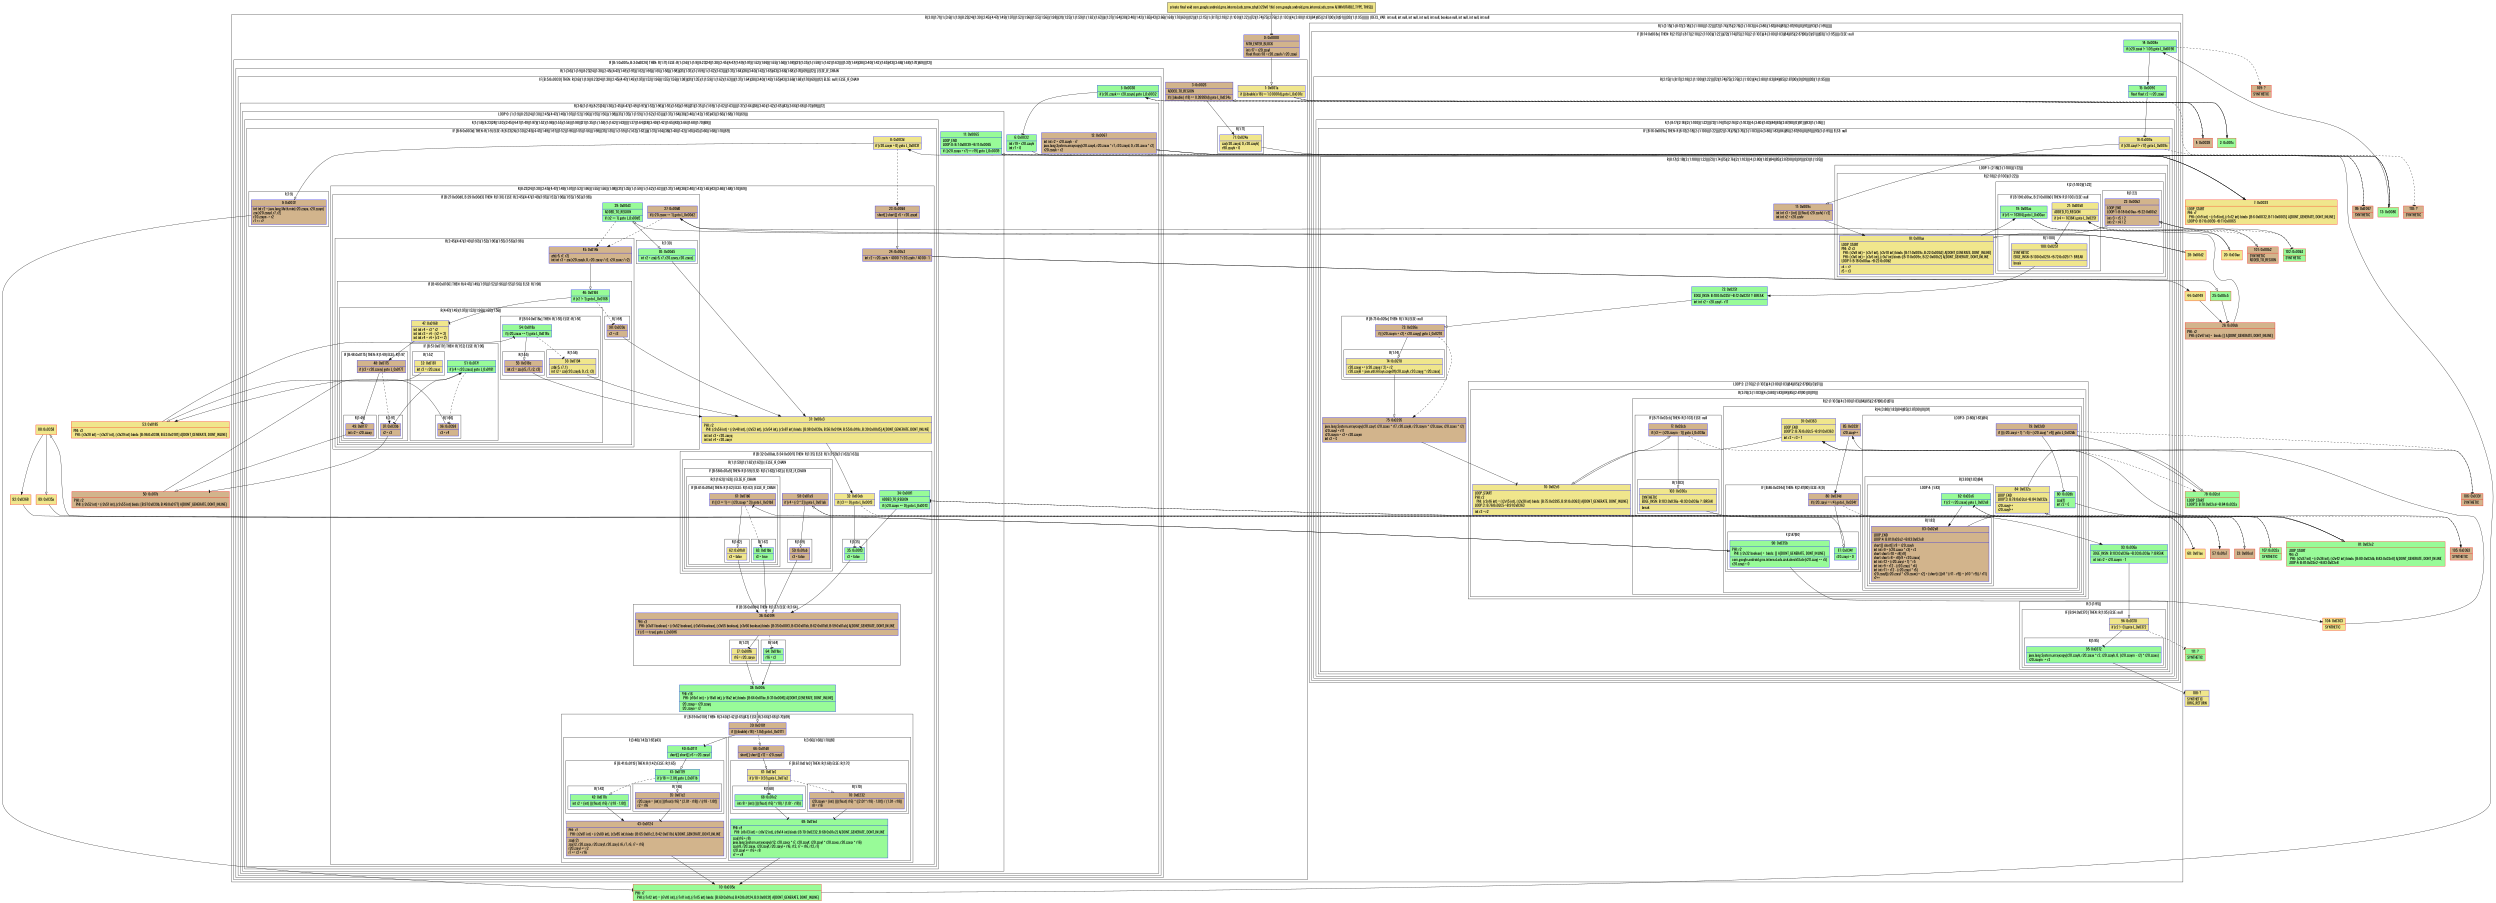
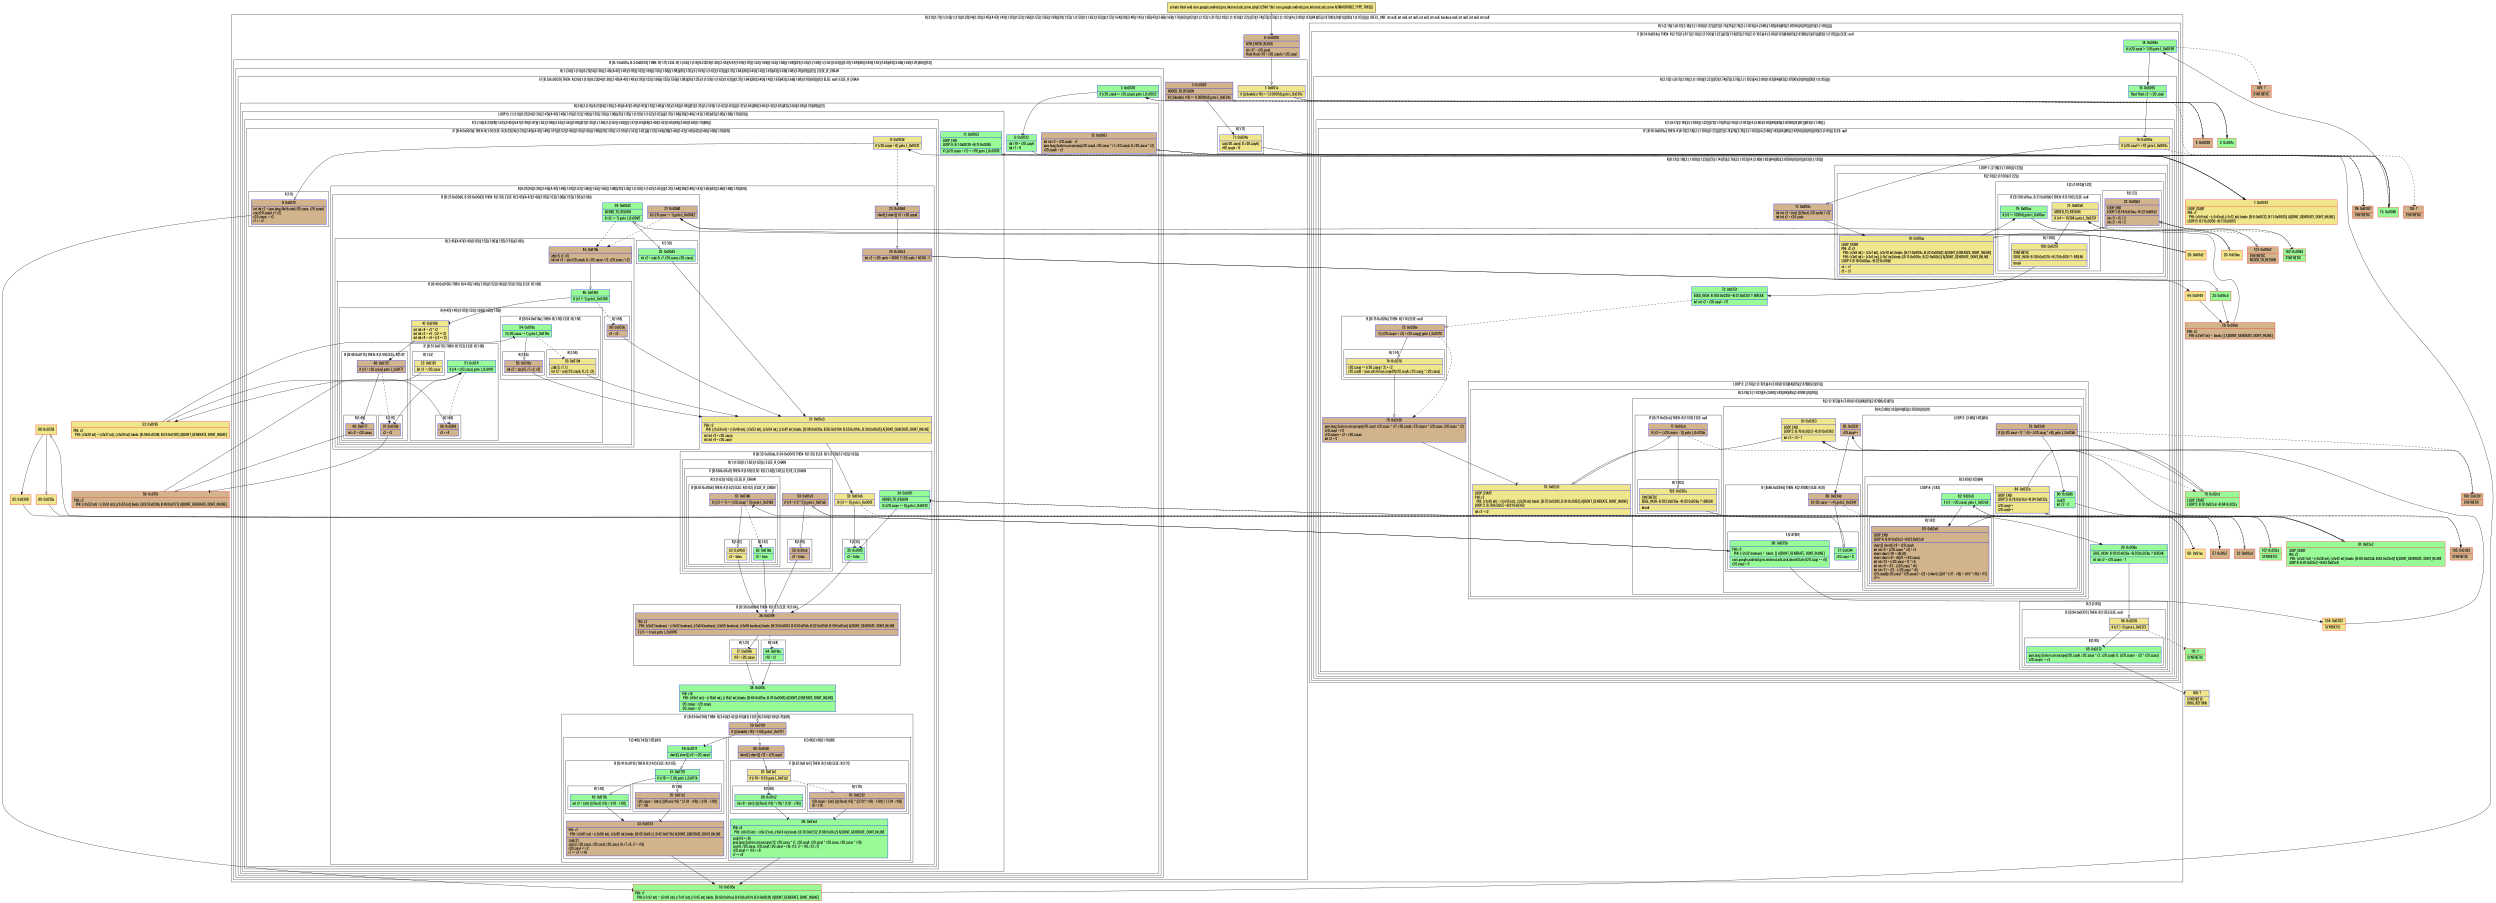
(1569, 313) -> (1569, 313)
(638, 782) -> (638, 782)
